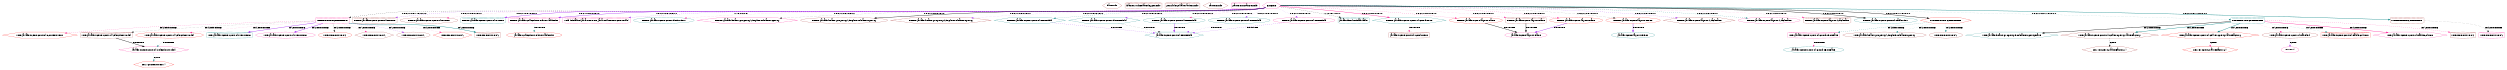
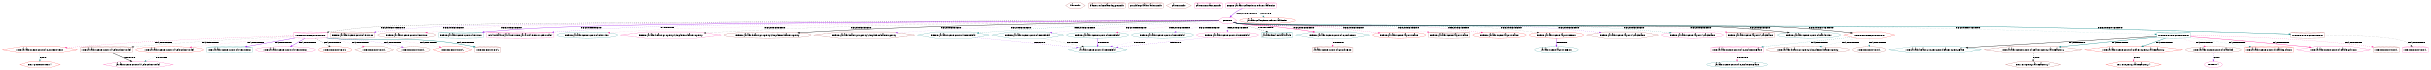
(913, 11) -> (1236, 12)
(1526, 35) -> none
(154, 56) -> (40, 56)
